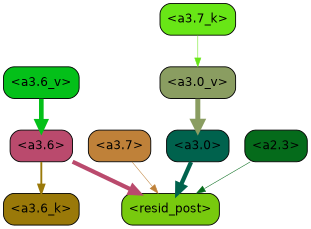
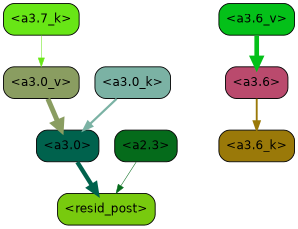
none -> (133, 83)
(120, 146) -> none
(102, 176) -> none
